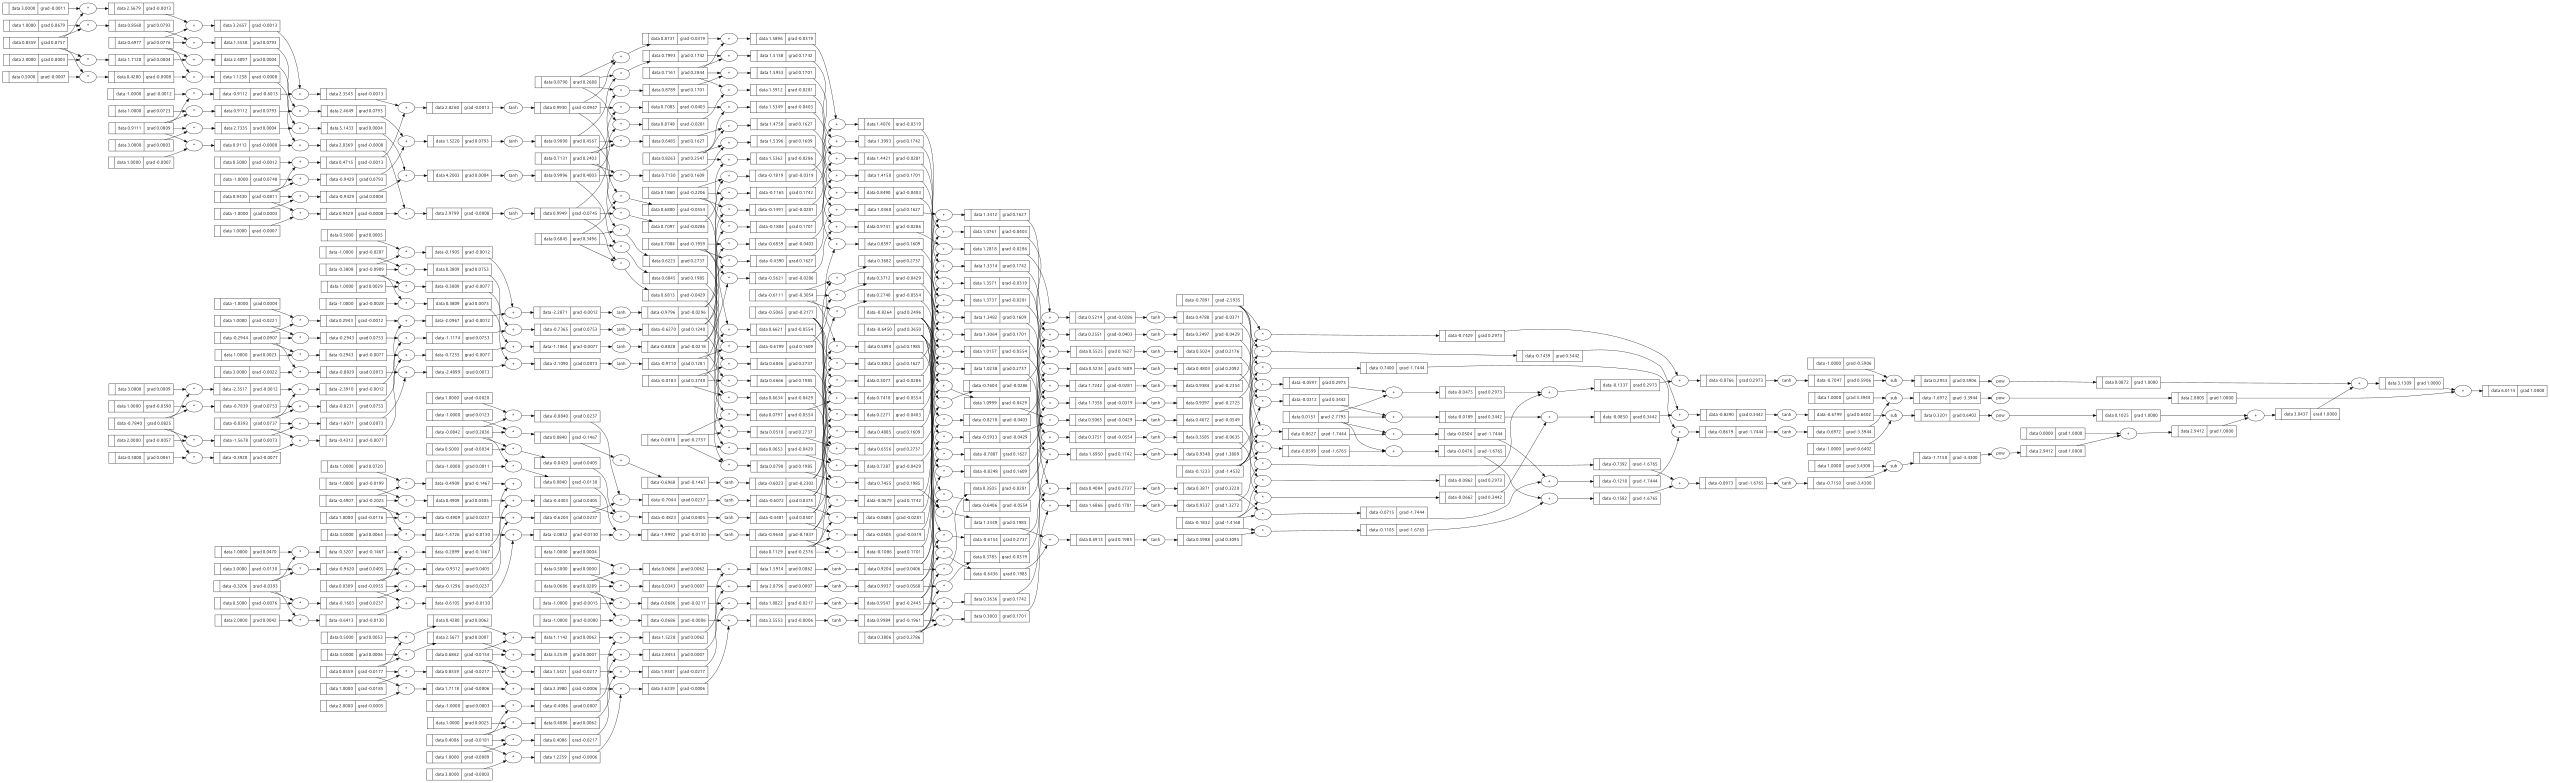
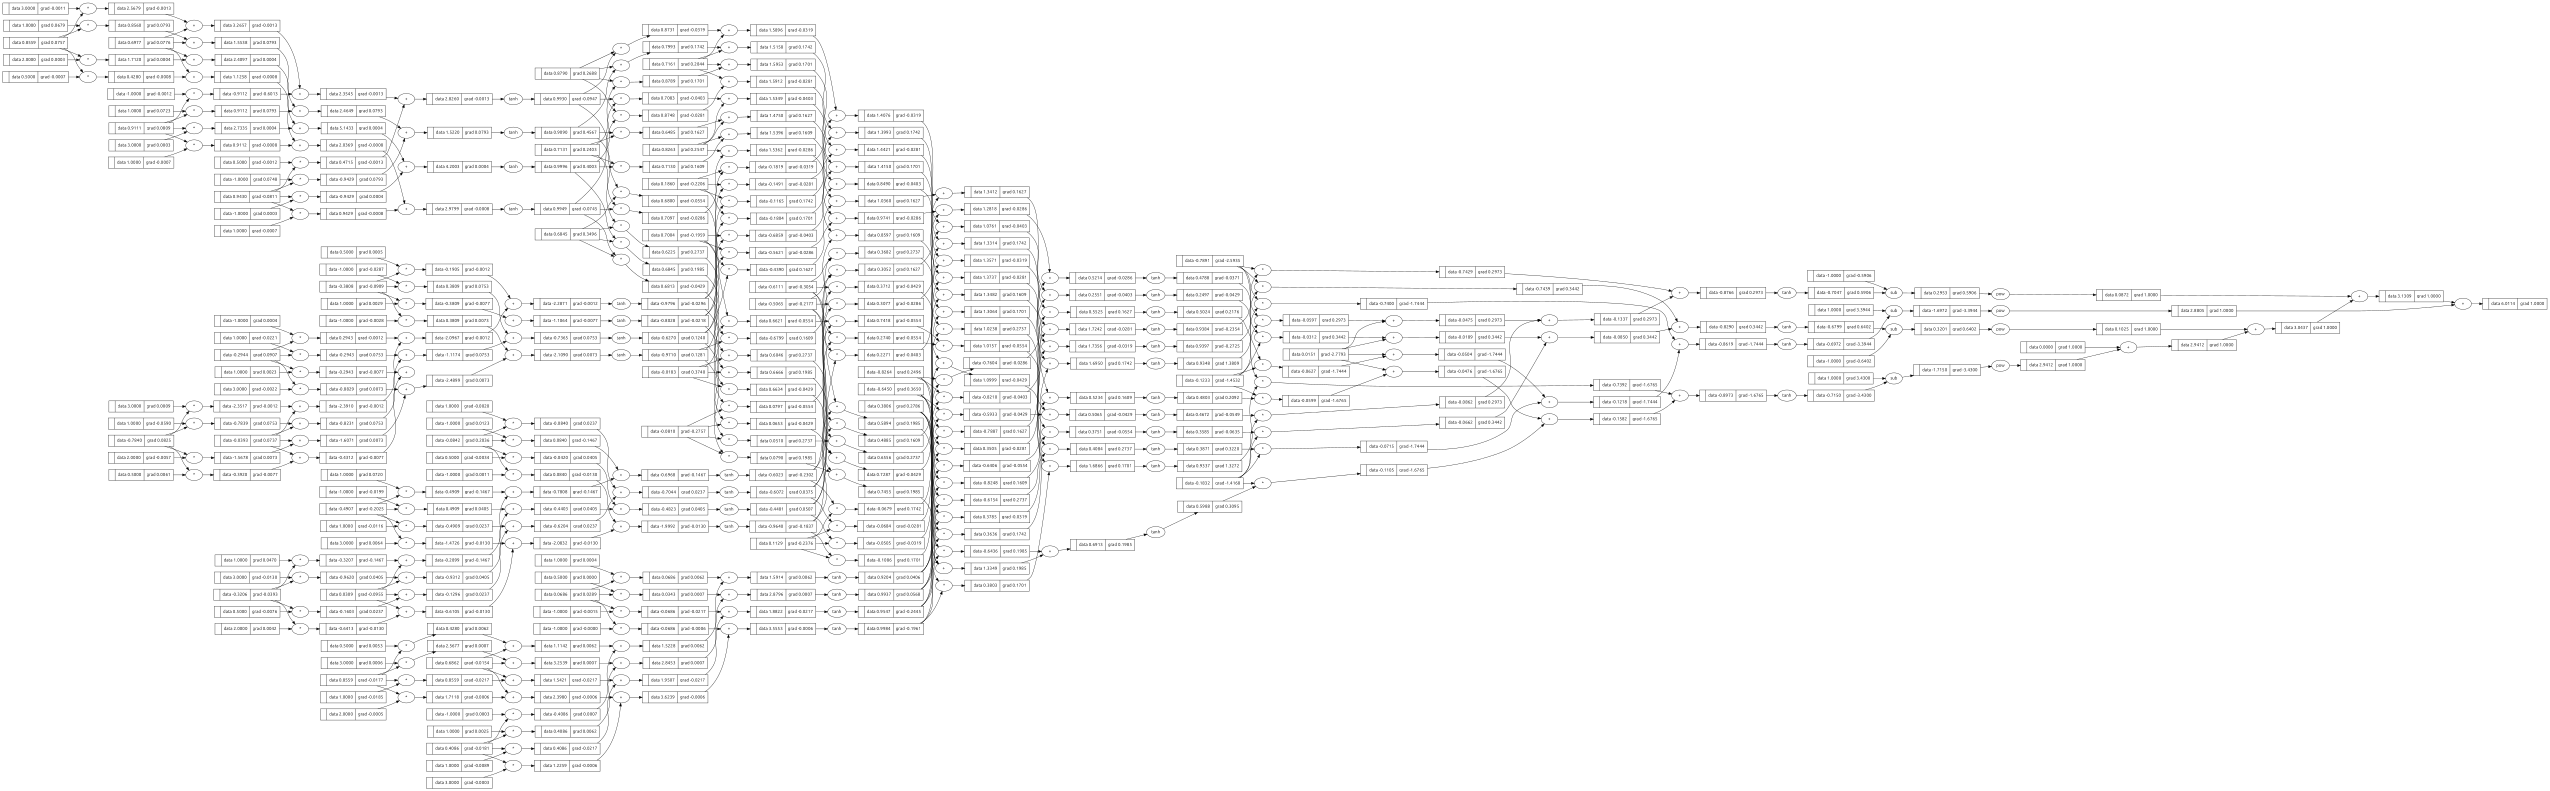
(459, 355) -> none
none -> (567, 492)
